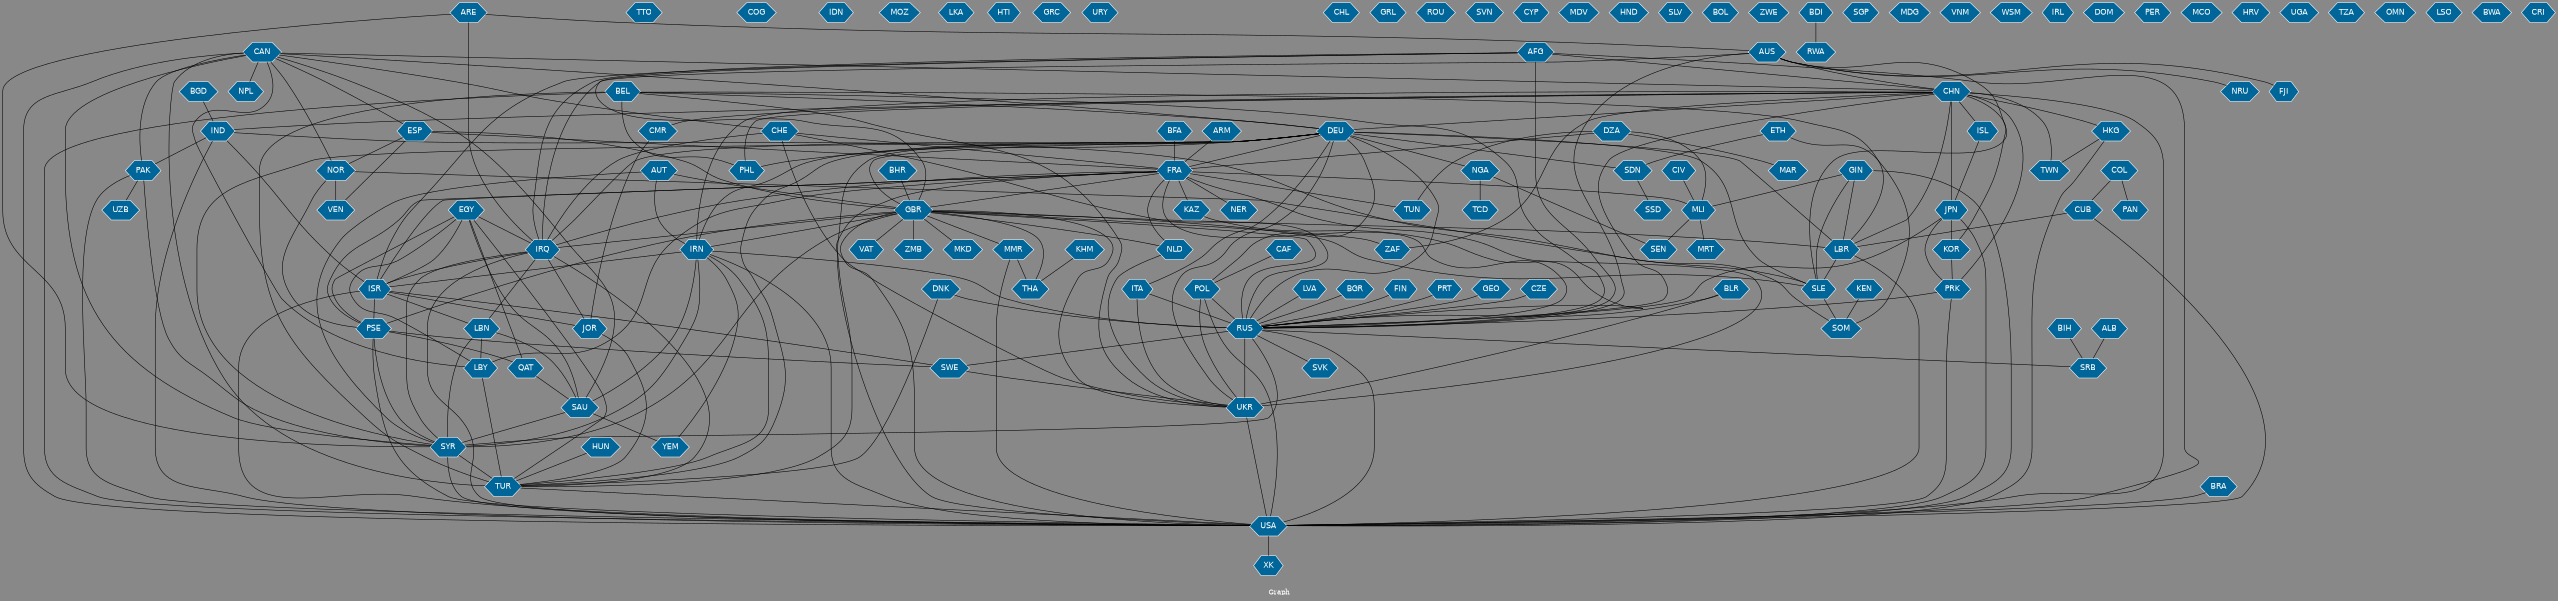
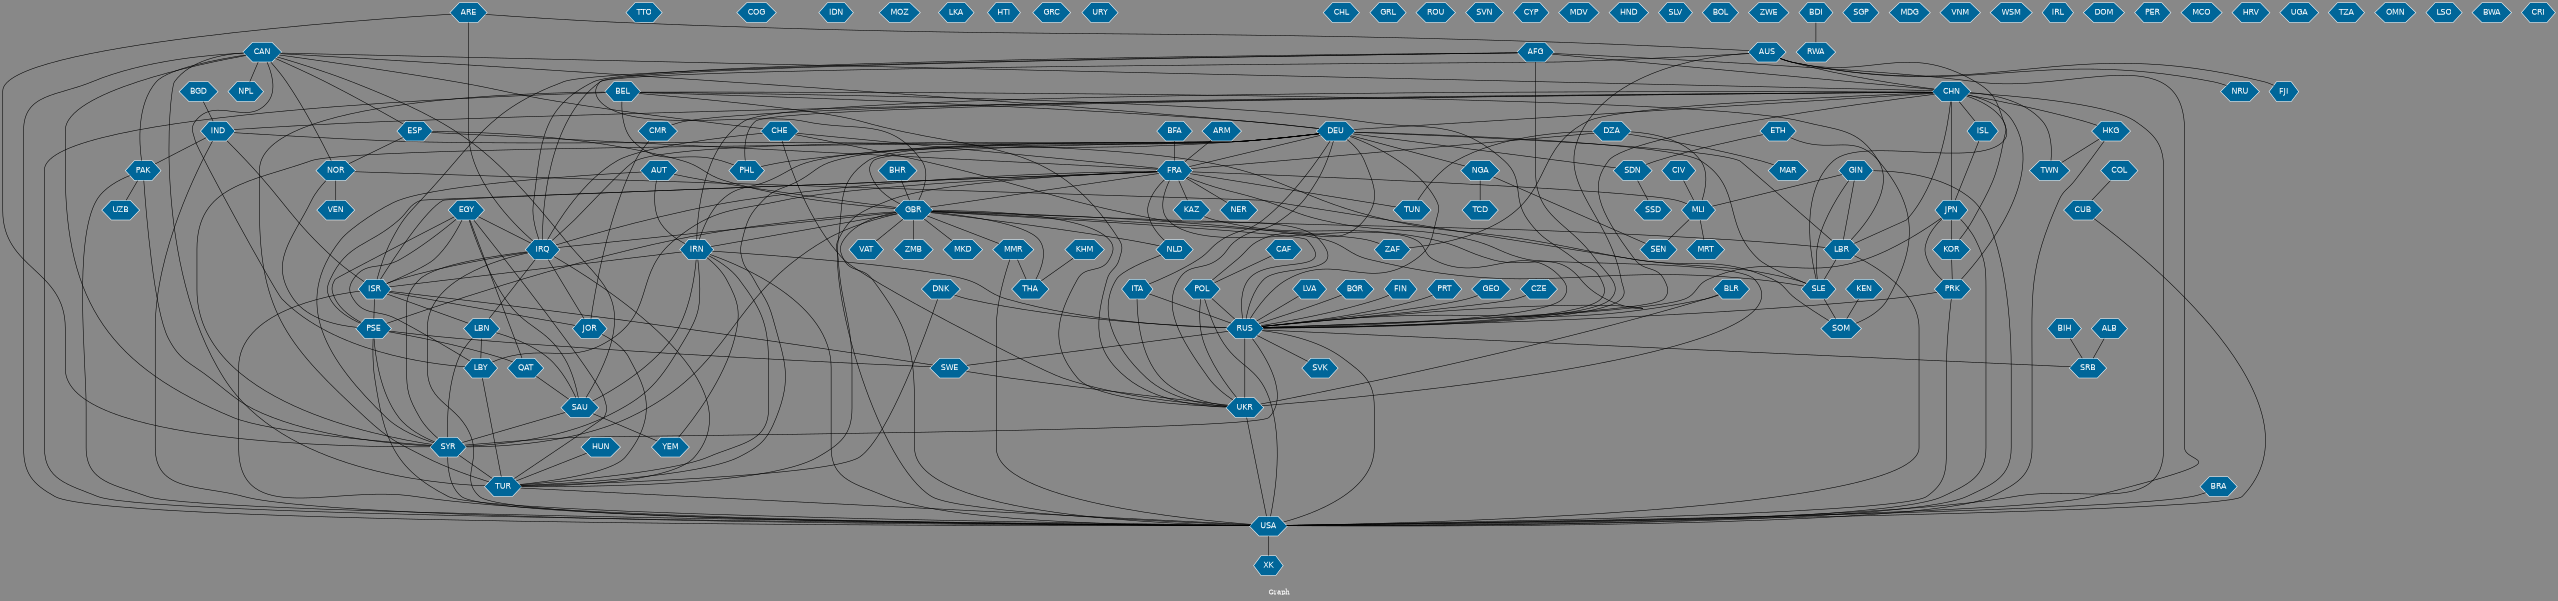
(377, 169) -> none
(2130, 210) -> none
(1962, 230) -> none
